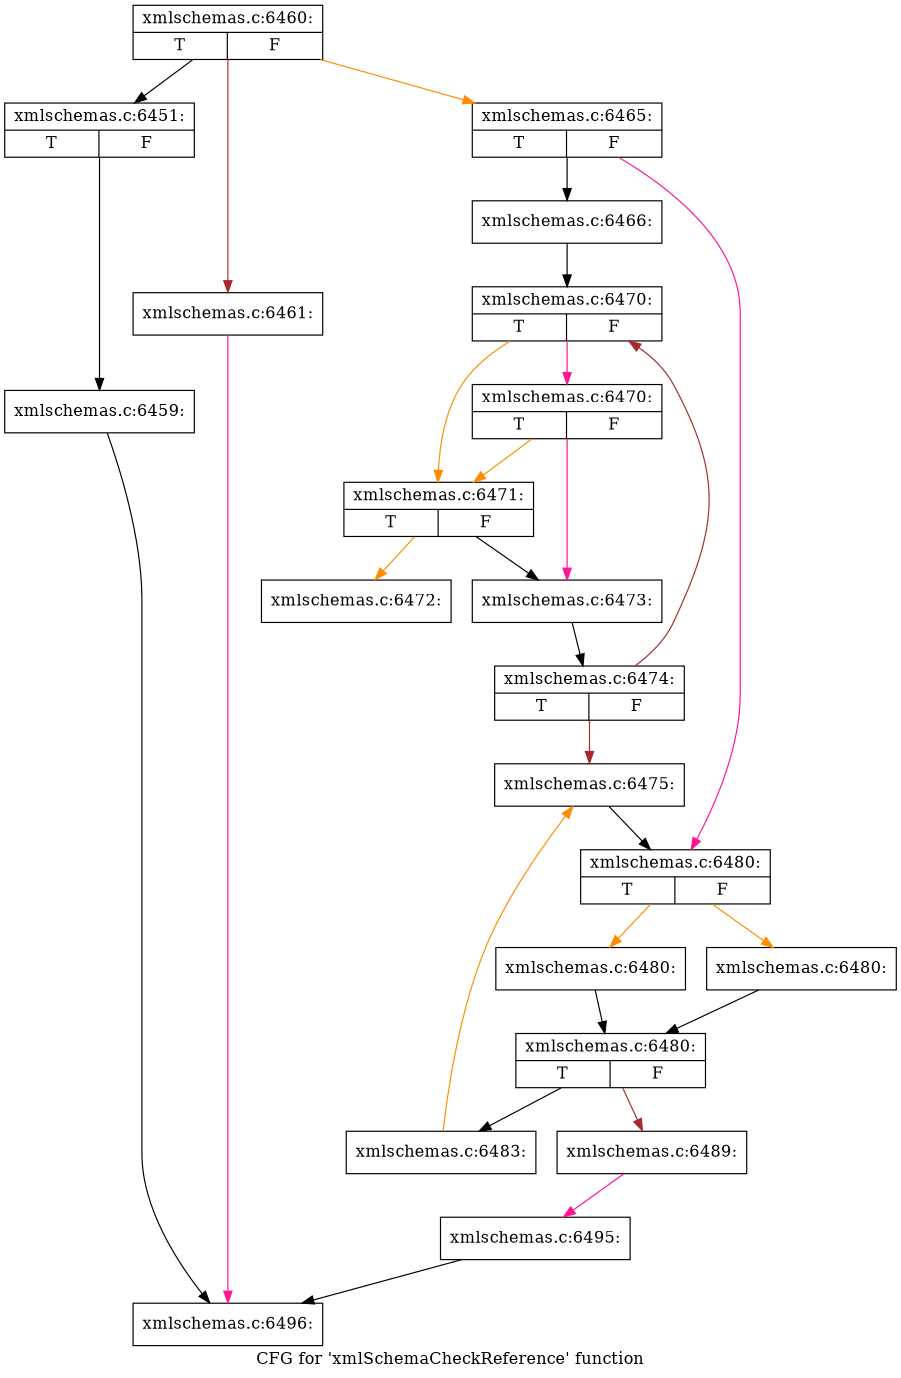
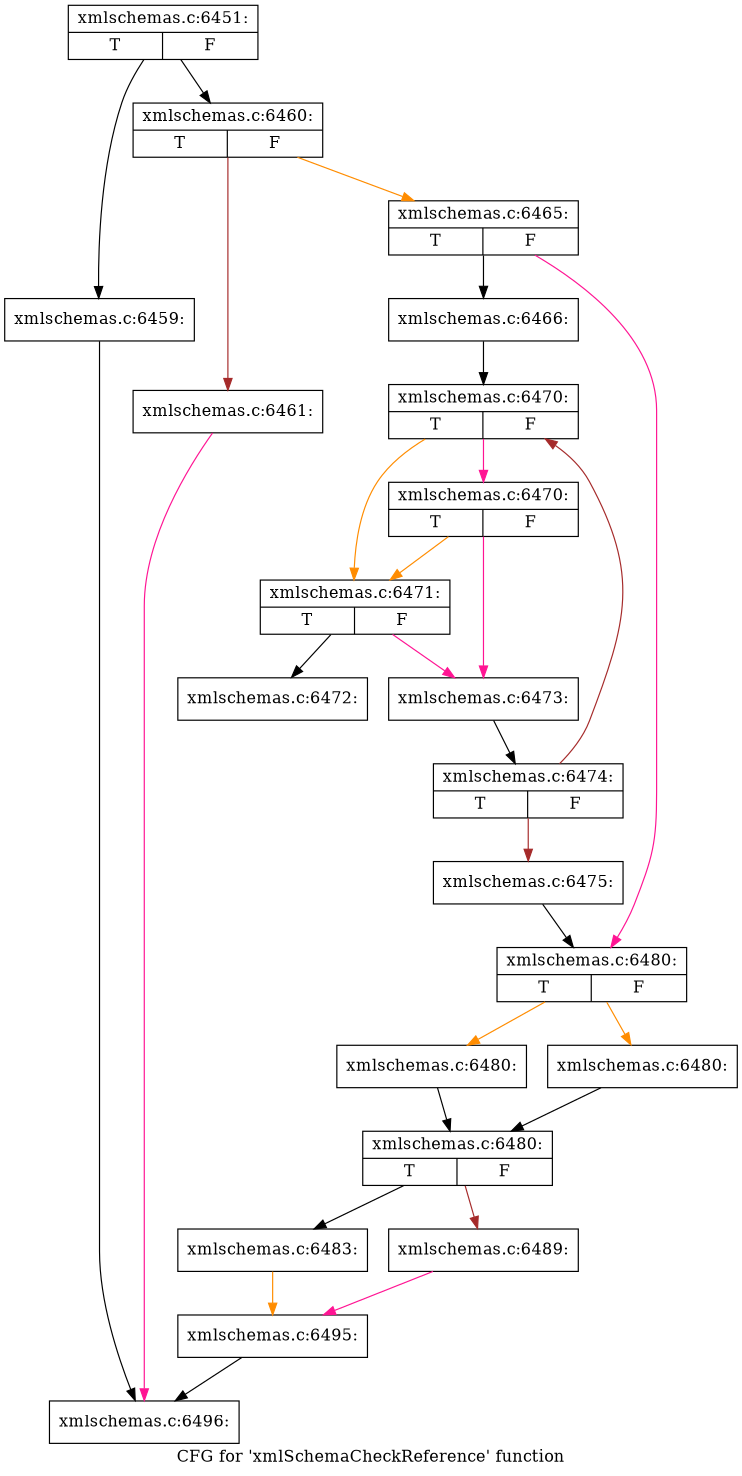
(169, 78) -> (192, 76)
(399, 554) -> (315, 652)
(502, 555) -> (419, 653)
(480, 964) -> (273, 1287)
